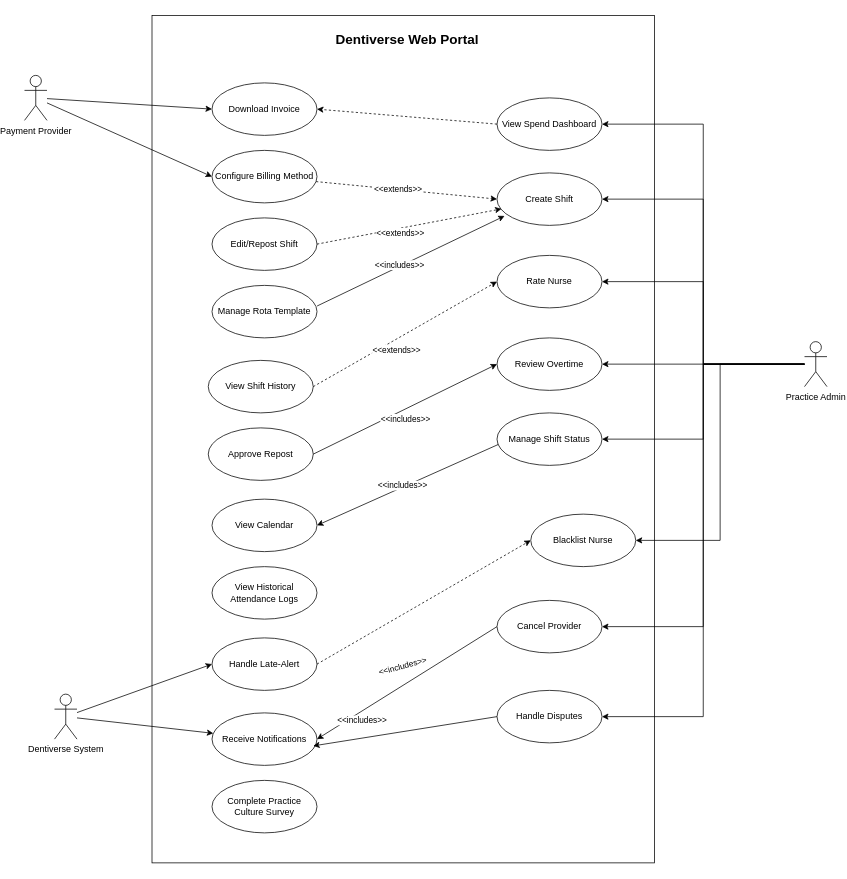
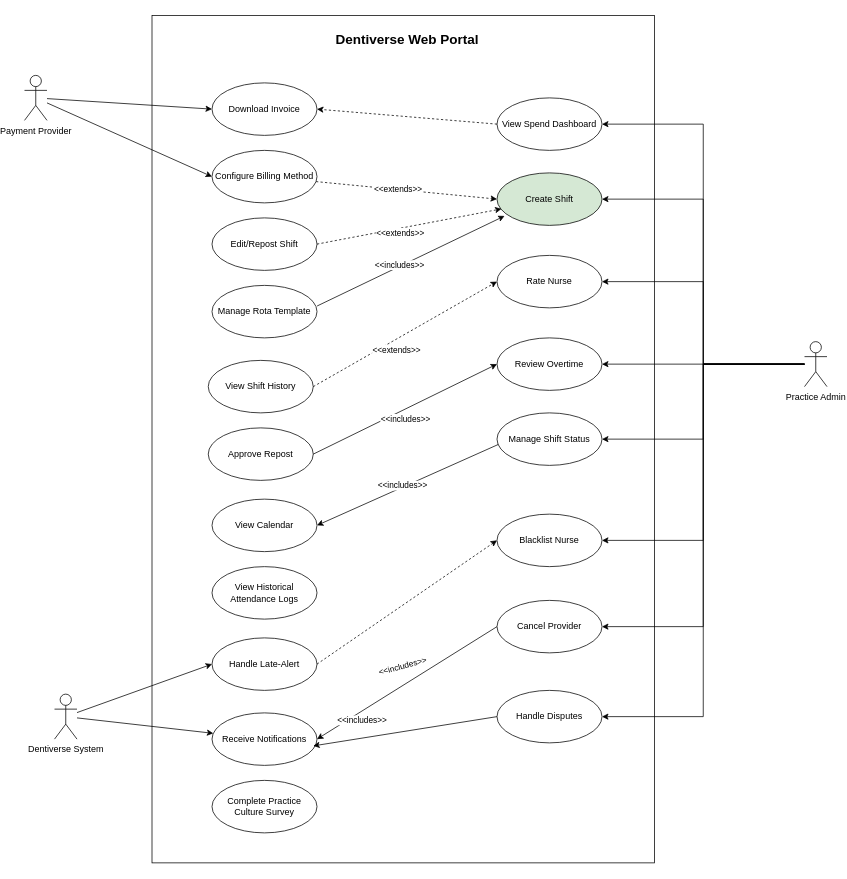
(549, 199) -> (549, 199)
(583, 540) -> (549, 540)
